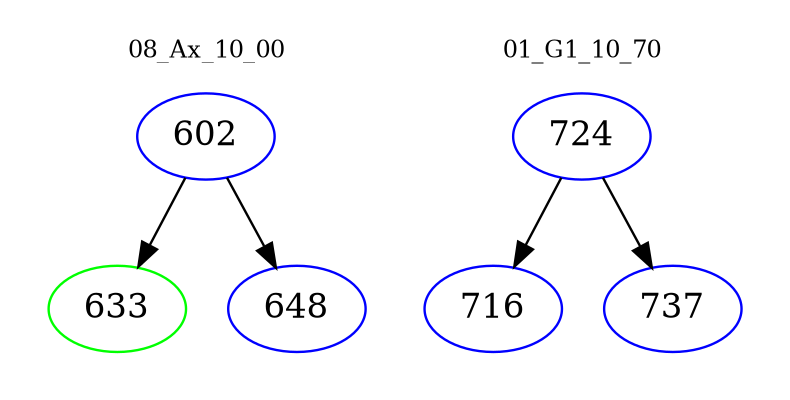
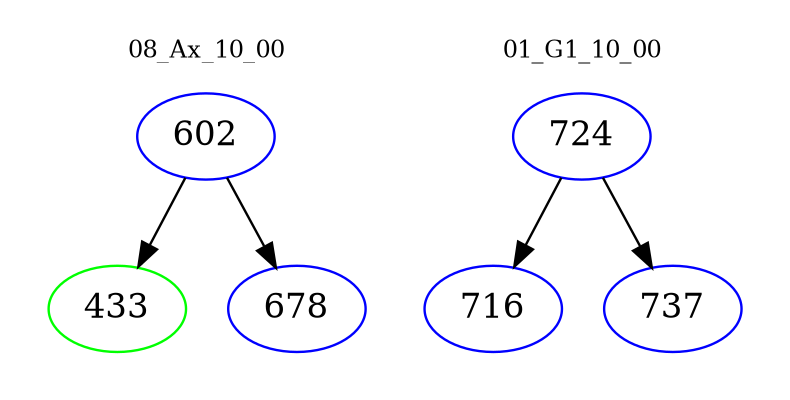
(583, 51) -> (583, 51)
(117, 309) -> (117, 309)
(297, 309) -> (297, 309)
